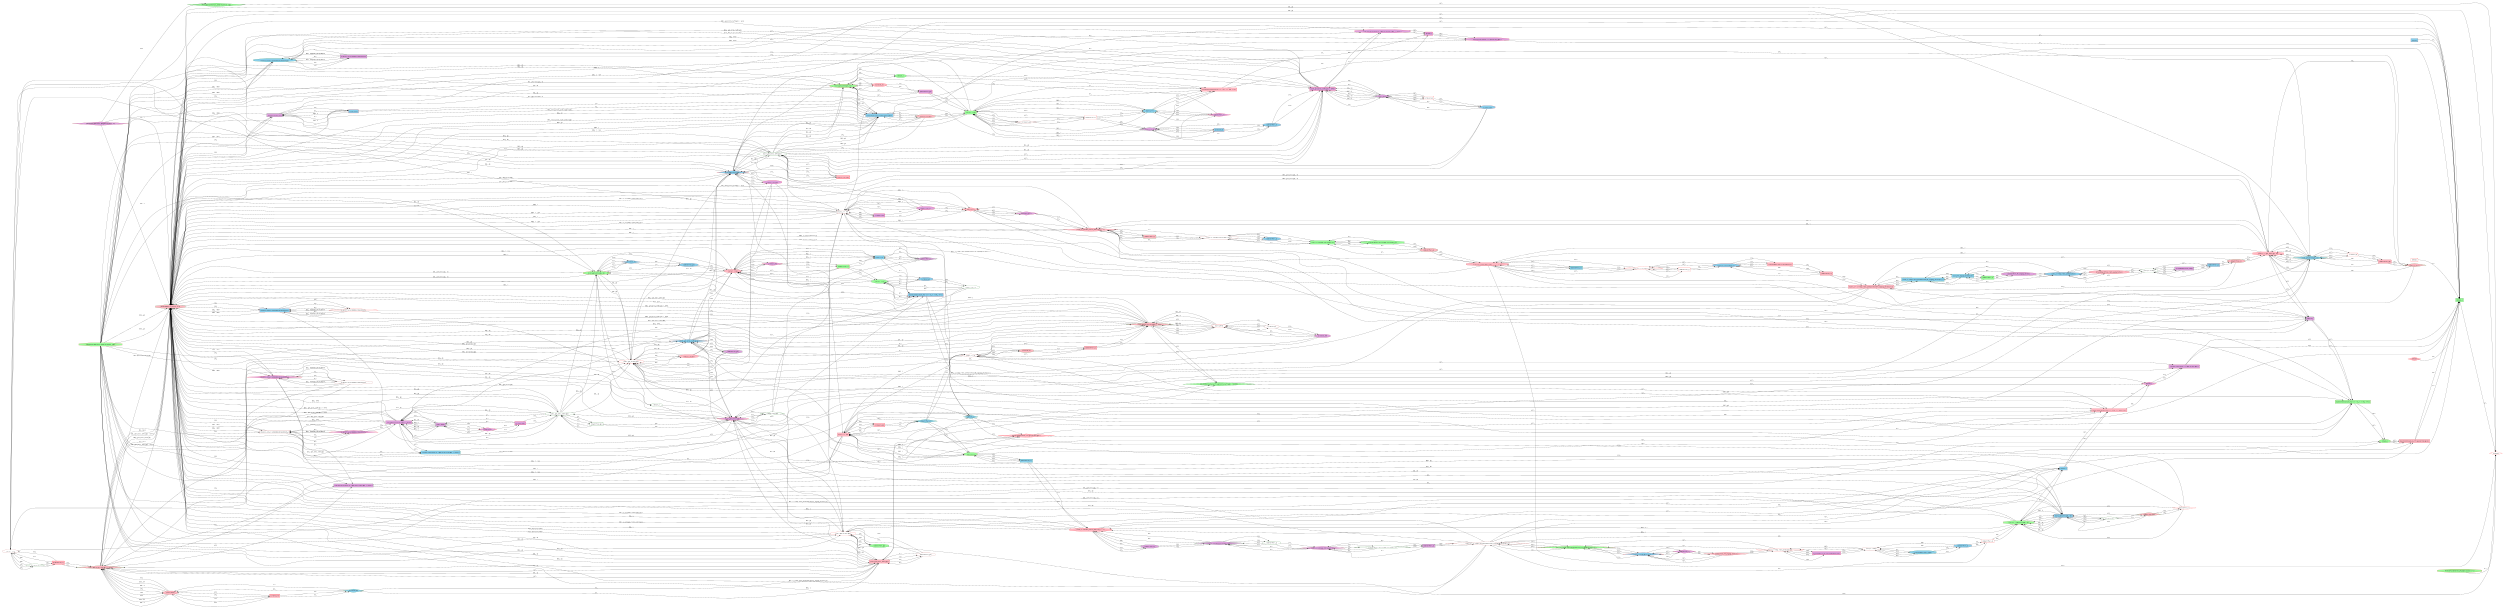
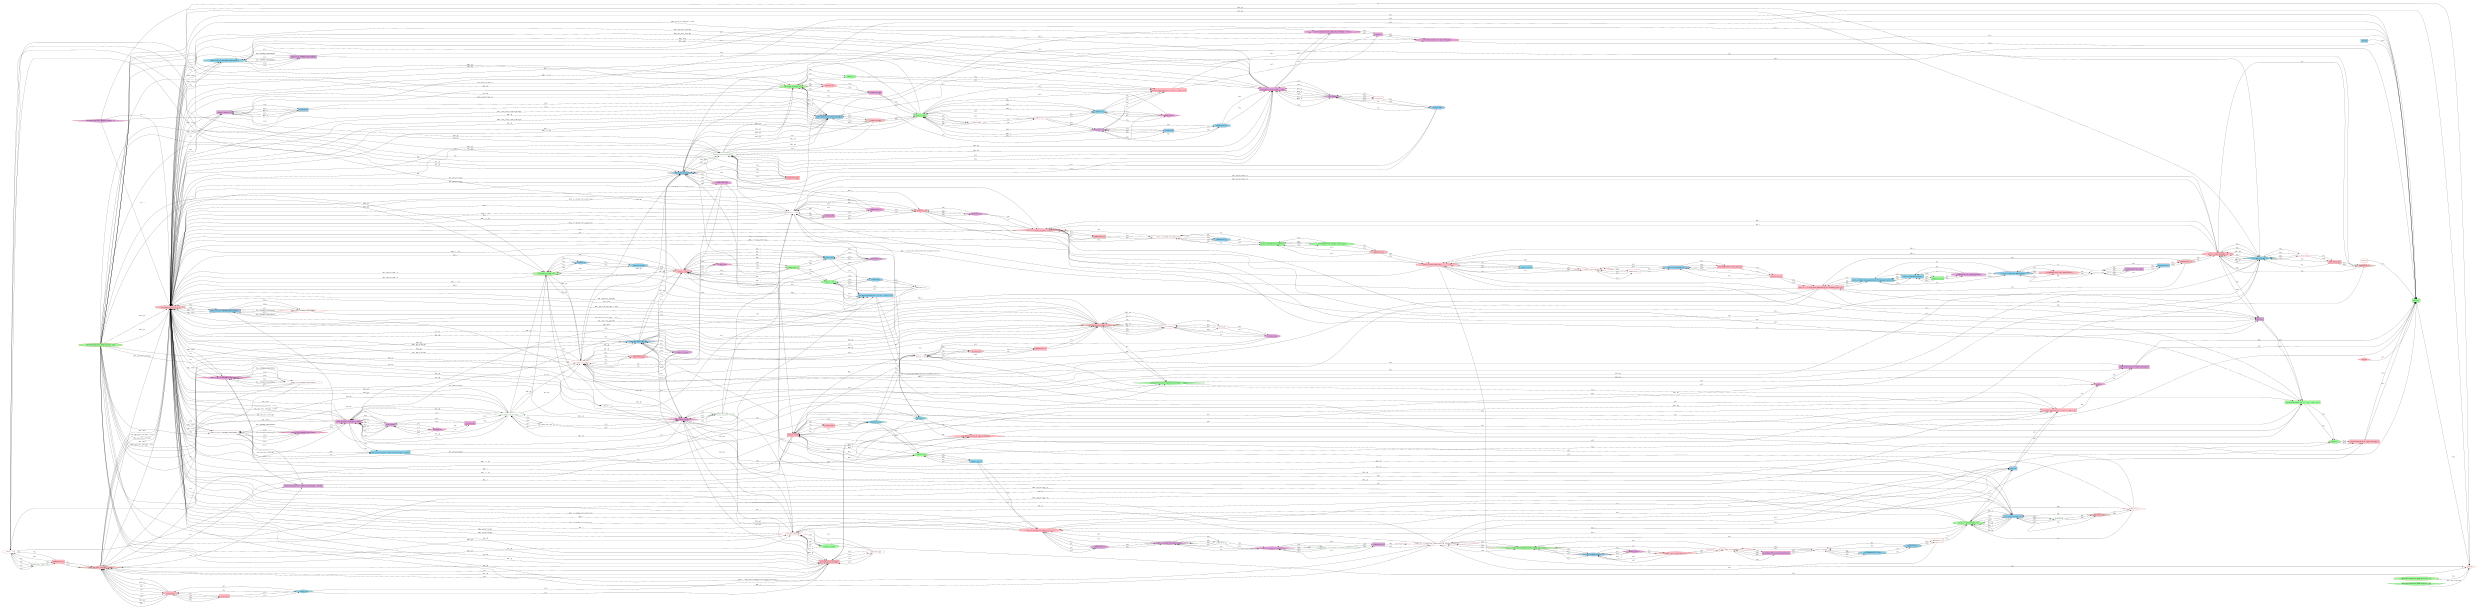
(1441, 3) -> (2454, 580)
(148, 56) -> (1521, 4)
